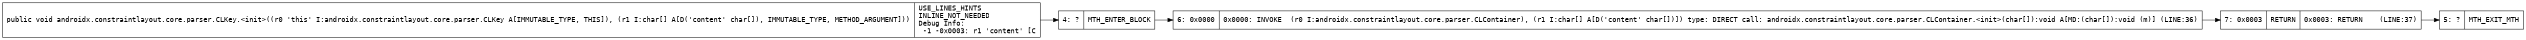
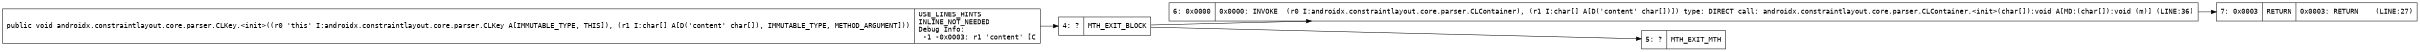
(1119, 20) -> (1117, 26)
(2361, 20) -> (2357, 12)
(2428, 20) -> (1394, 33)
